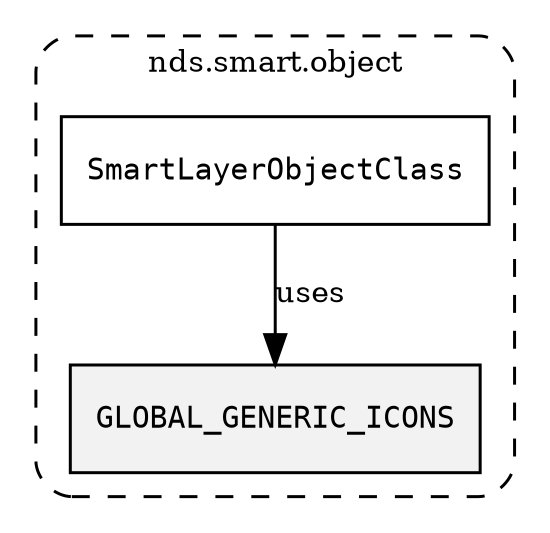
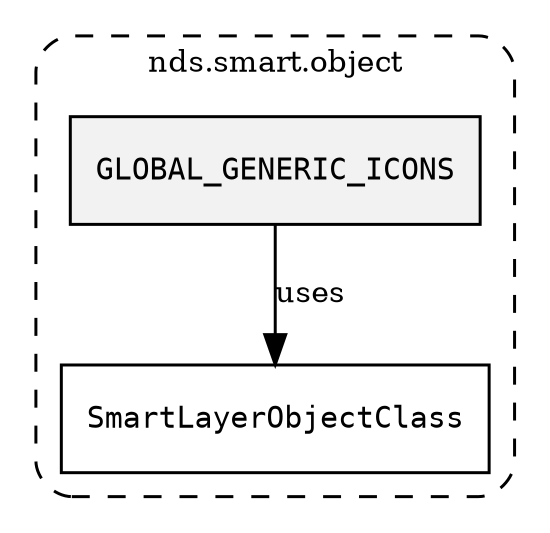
(275, 280) -> (275, 280)
